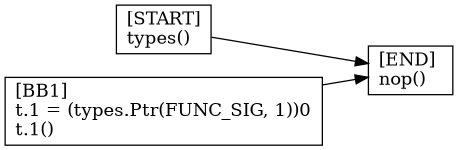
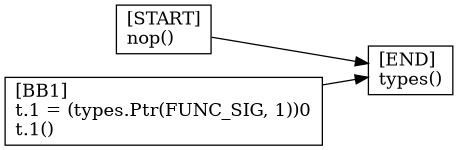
(164, 29) -> (164, 29)
(411, 70) -> (411, 70)
